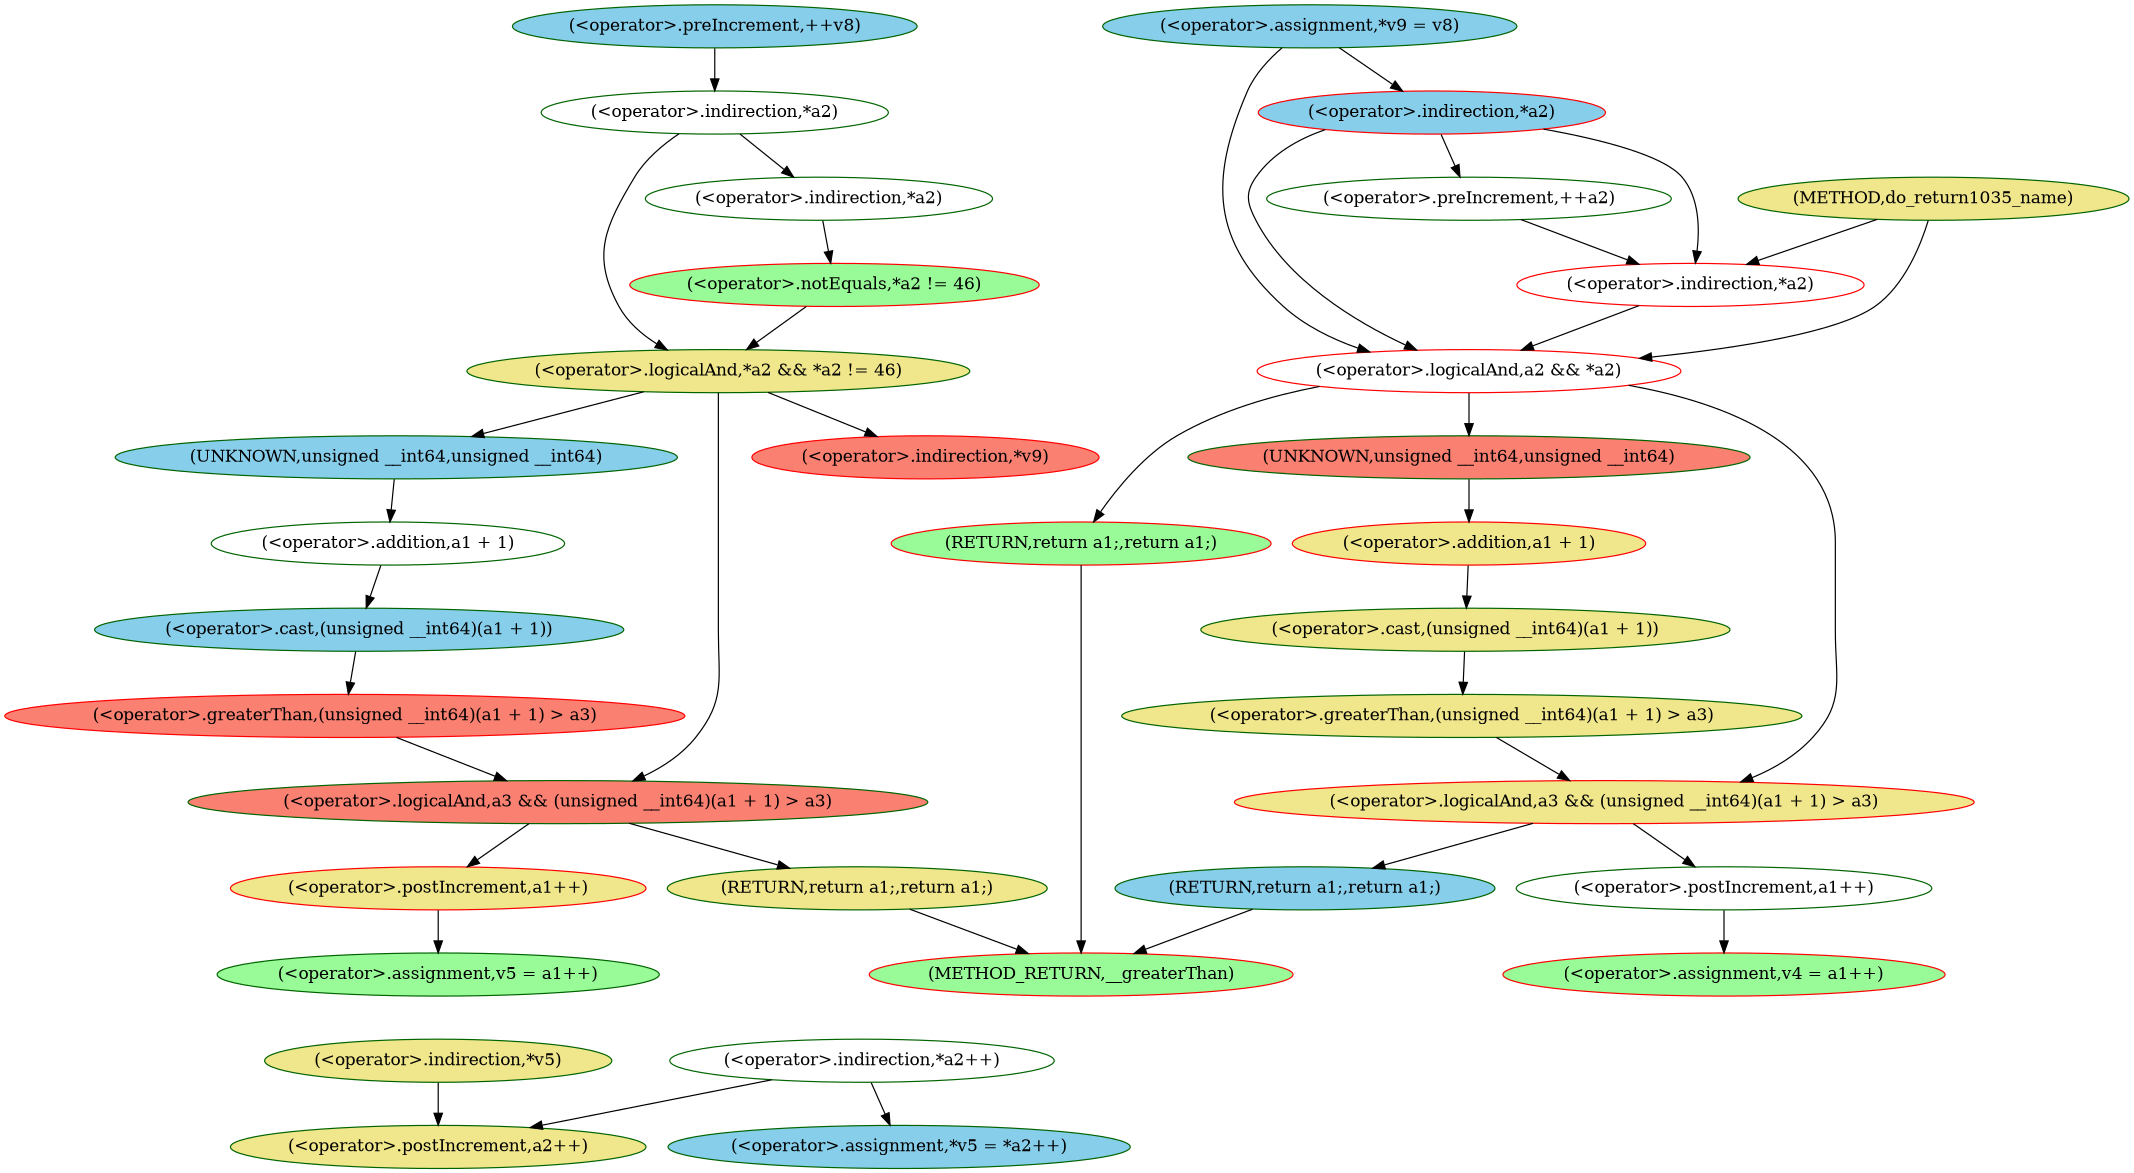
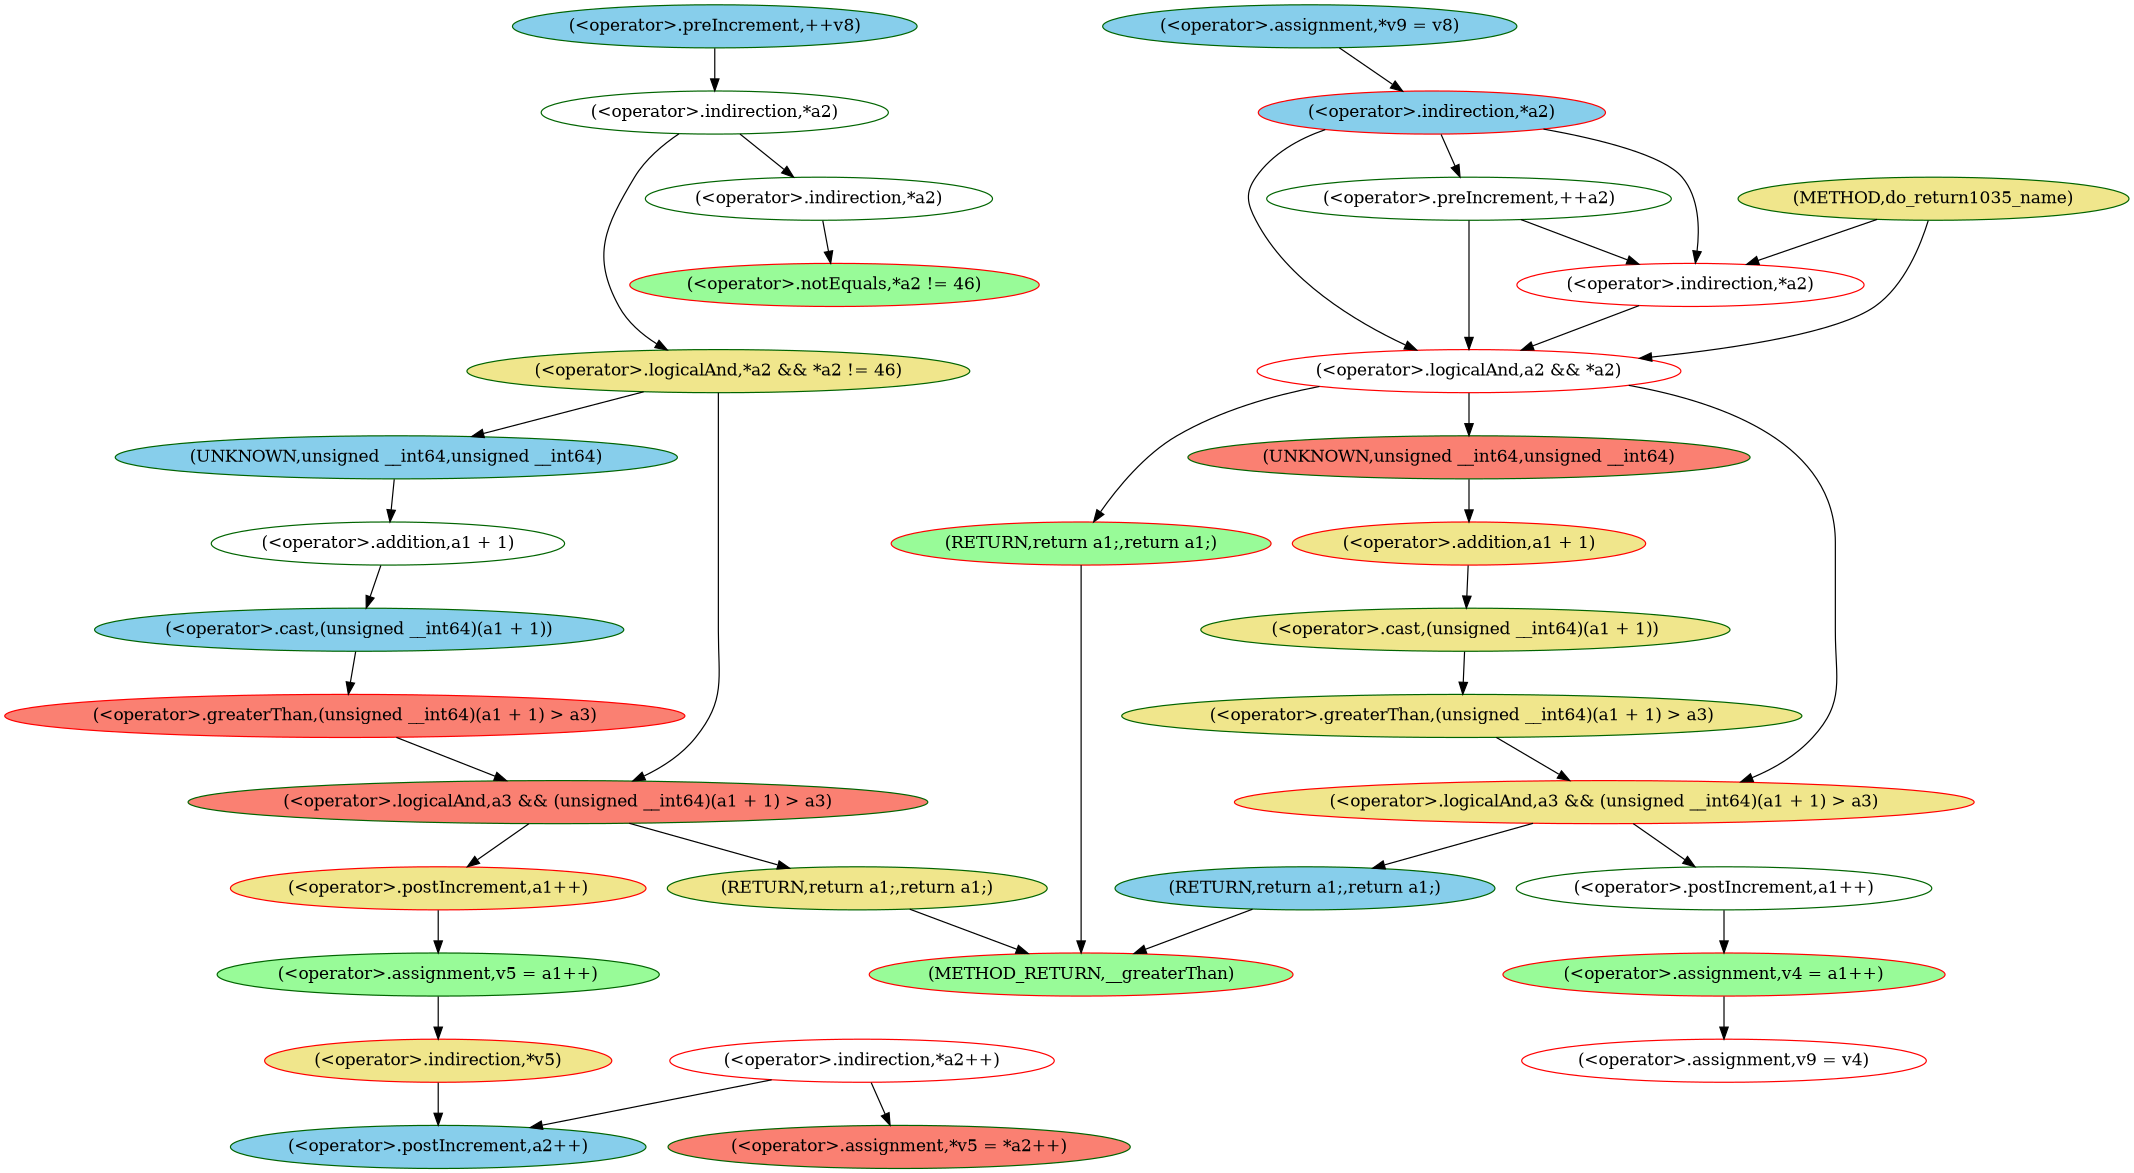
(1227, 221) -> (1469, 279)
(781, 324) -> none
(925, 457) -> none
none -> (438, 1012)
(438, 1061) -> (438, 1061)
(862, 1061) -> (862, 1061)
none -> (1724, 1061)
(438, 1147) -> (438, 1147)
(899, 1147) -> (899, 1147)
